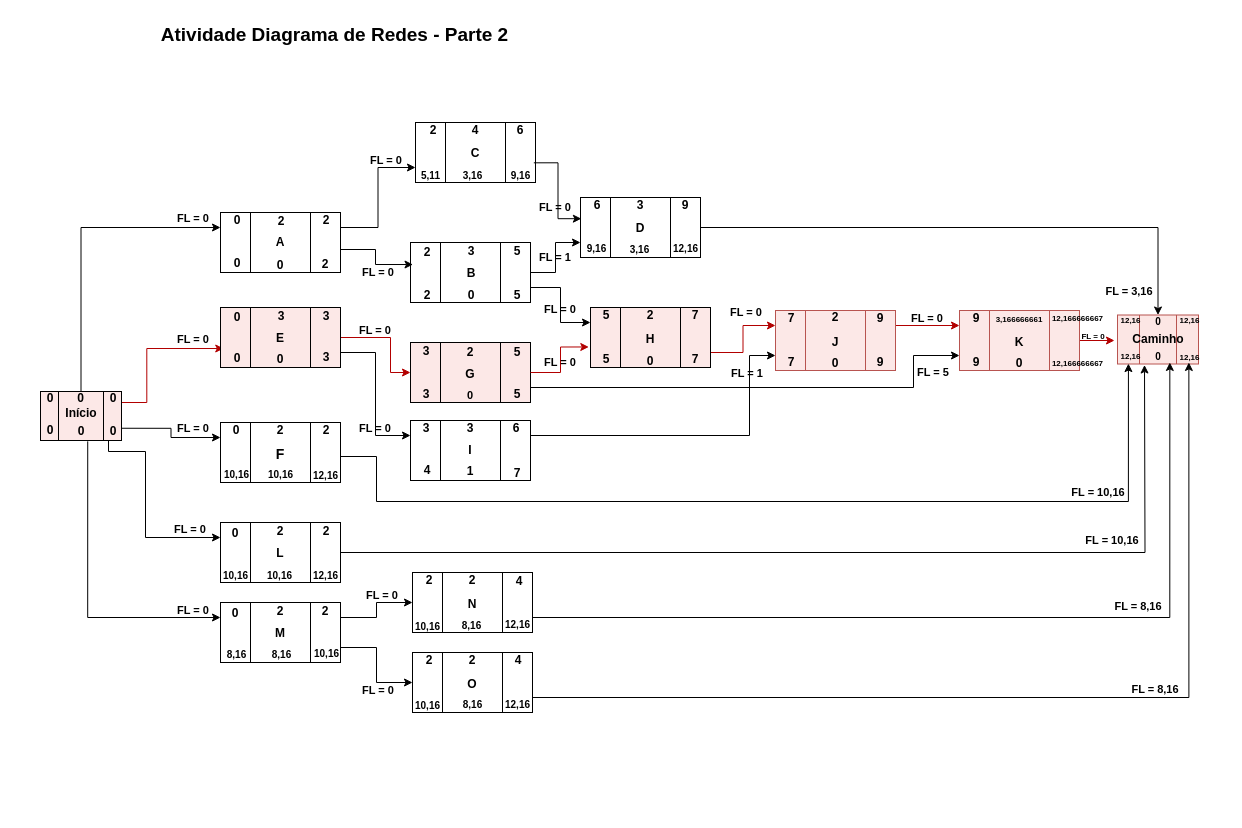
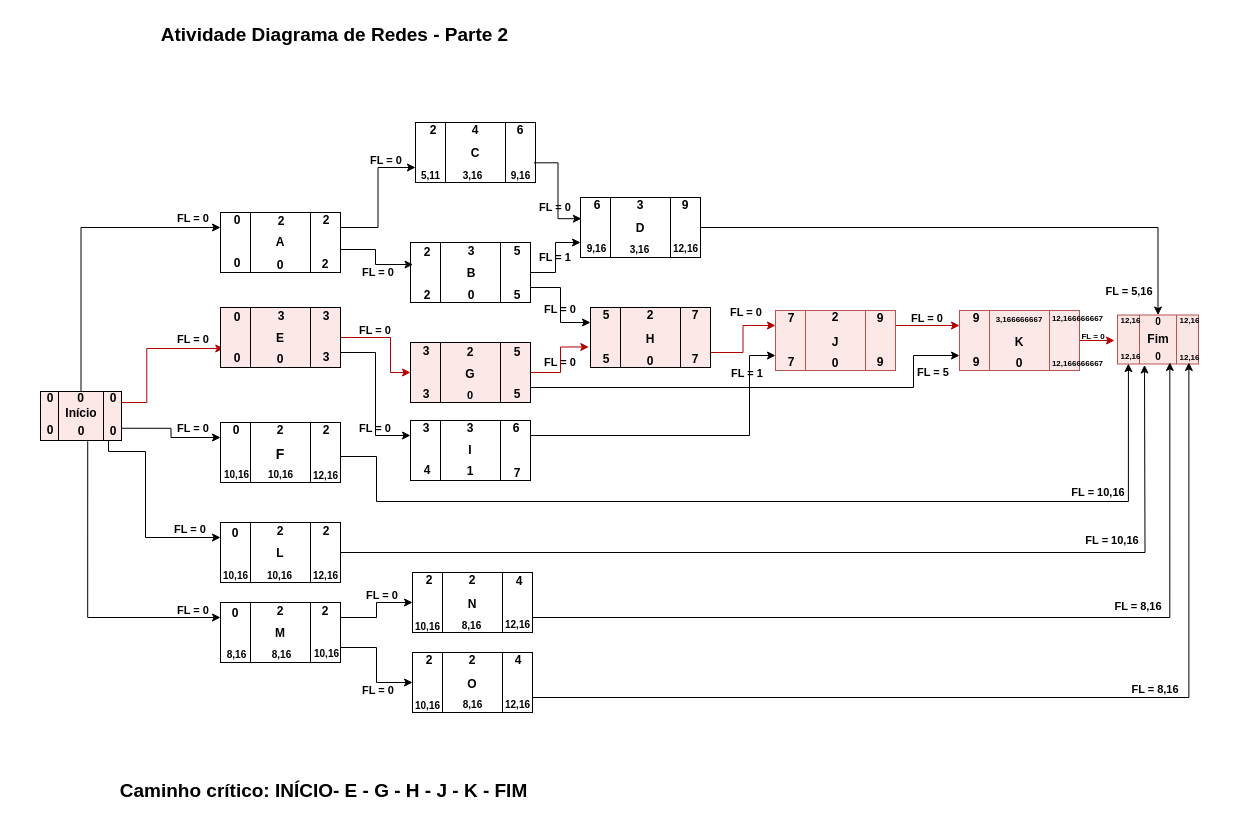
(1130, 292) -> (1130, 292)
(1020, 320) -> (1020, 320)
(1159, 340) -> (1159, 340)
none -> (324, 792)
